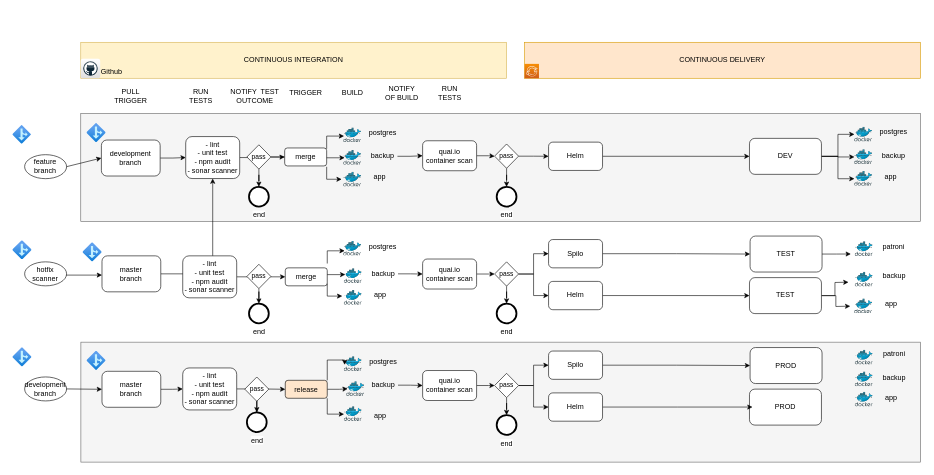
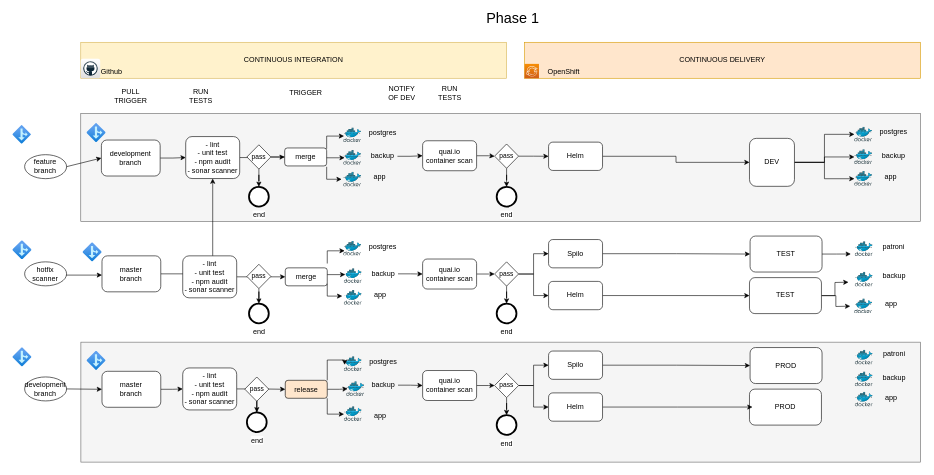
none -> (513, 18)
none -> (564, 72)
(353, 93) -> none
(402, 93) -> (402, 93)
(255, 96) -> none
(786, 156) -> (772, 162)
